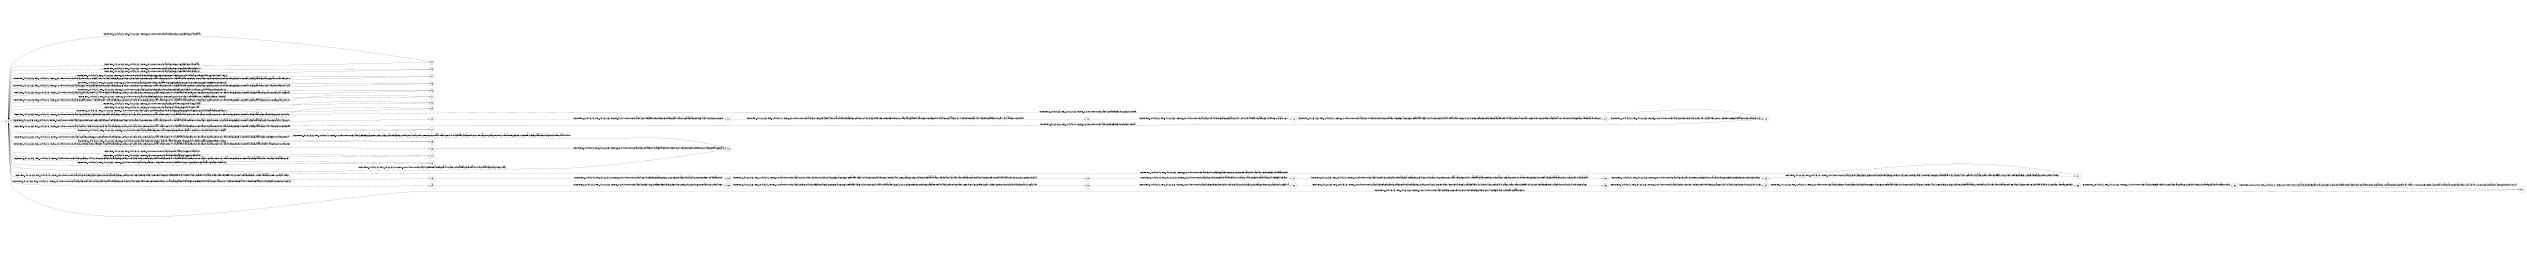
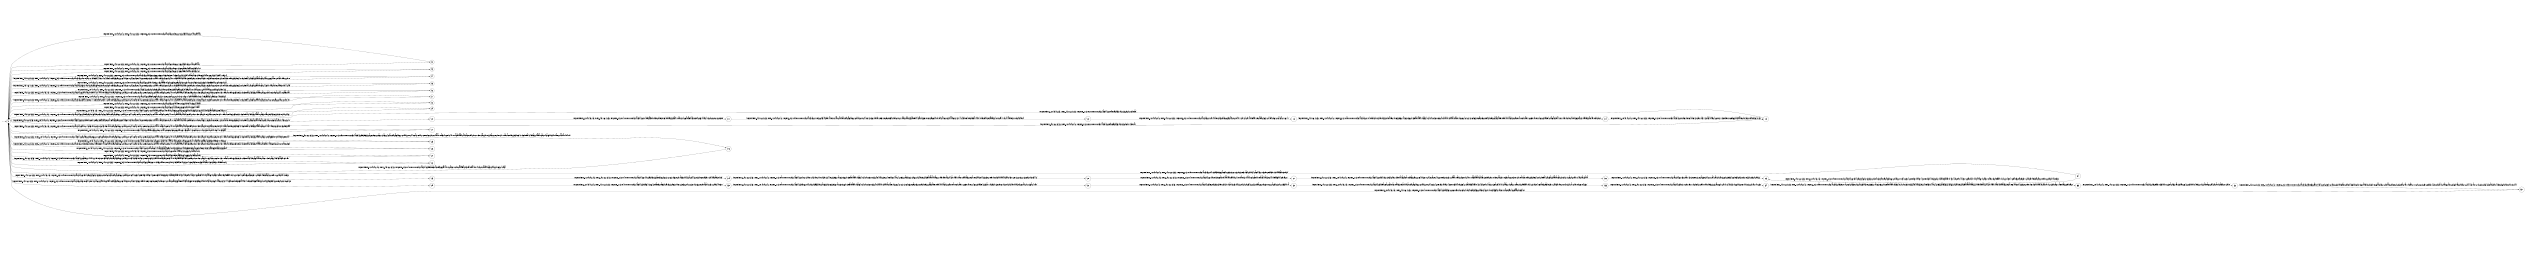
(580, 149) -> (208, 150)
(1922, 176) -> (1923, 183)
